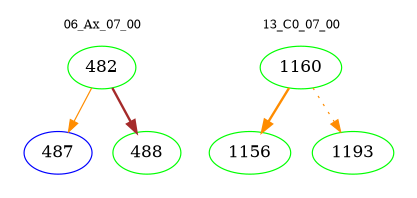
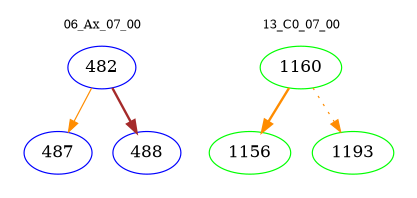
(102, 68) -> (102, 68)
(147, 153) -> (147, 153)
